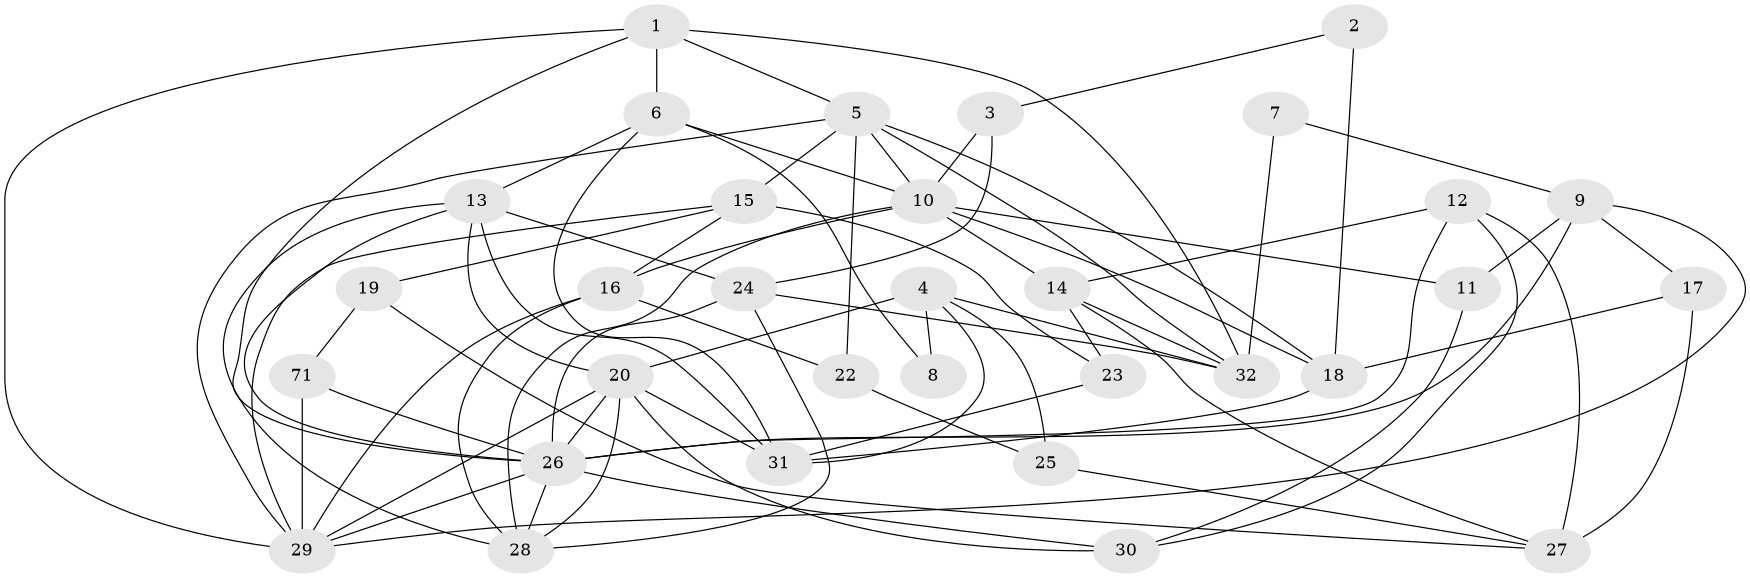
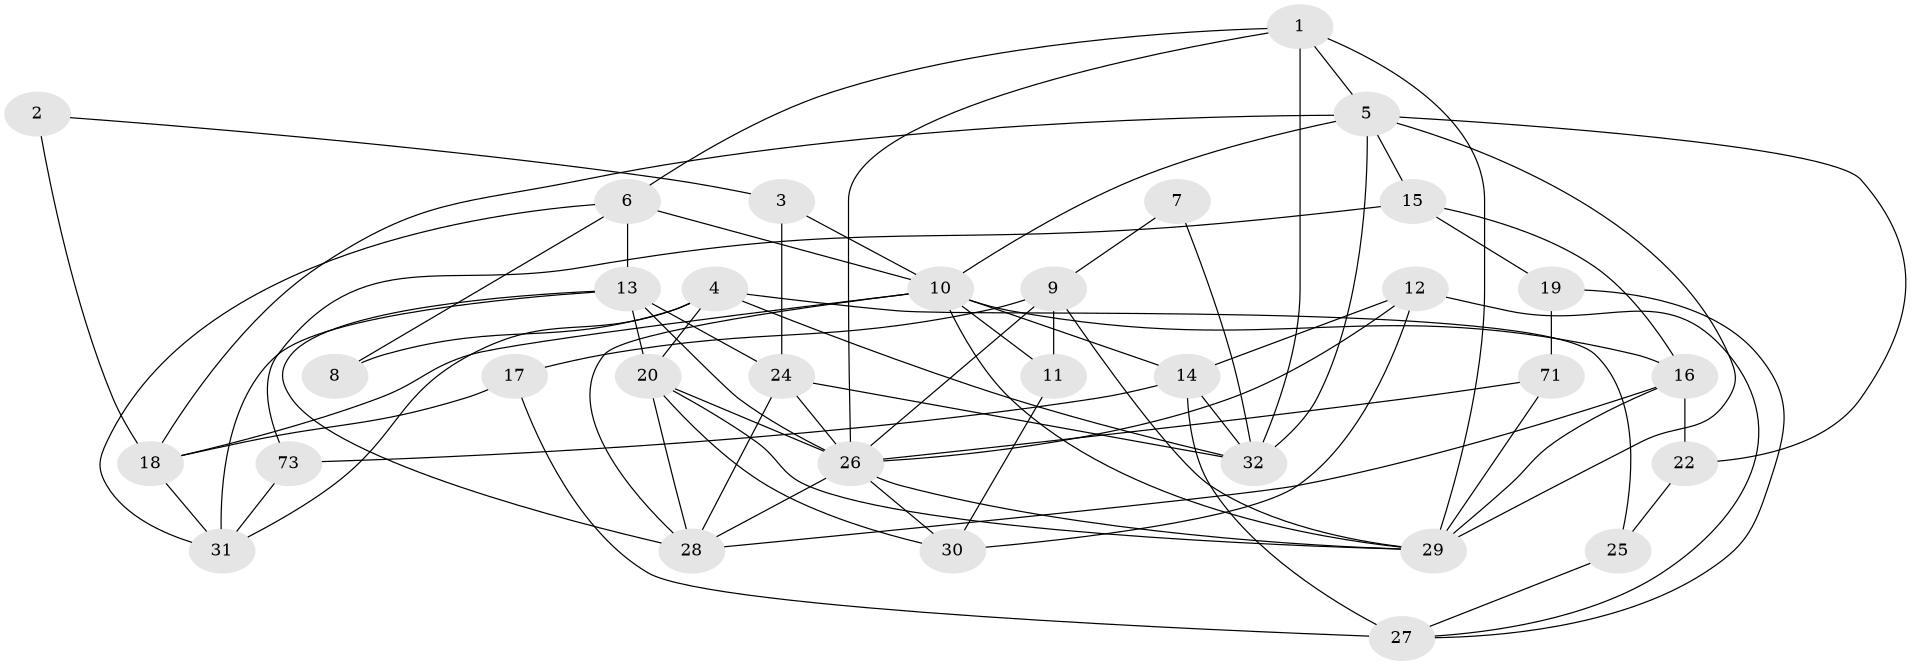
(371, 254) -> (1144, 482)
(1113, 376) -> (289, 464)
(700, 420) -> none
